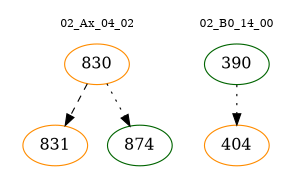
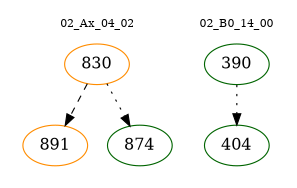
(55, 145) -> (55, 145)
(237, 145) -> (237, 145)
